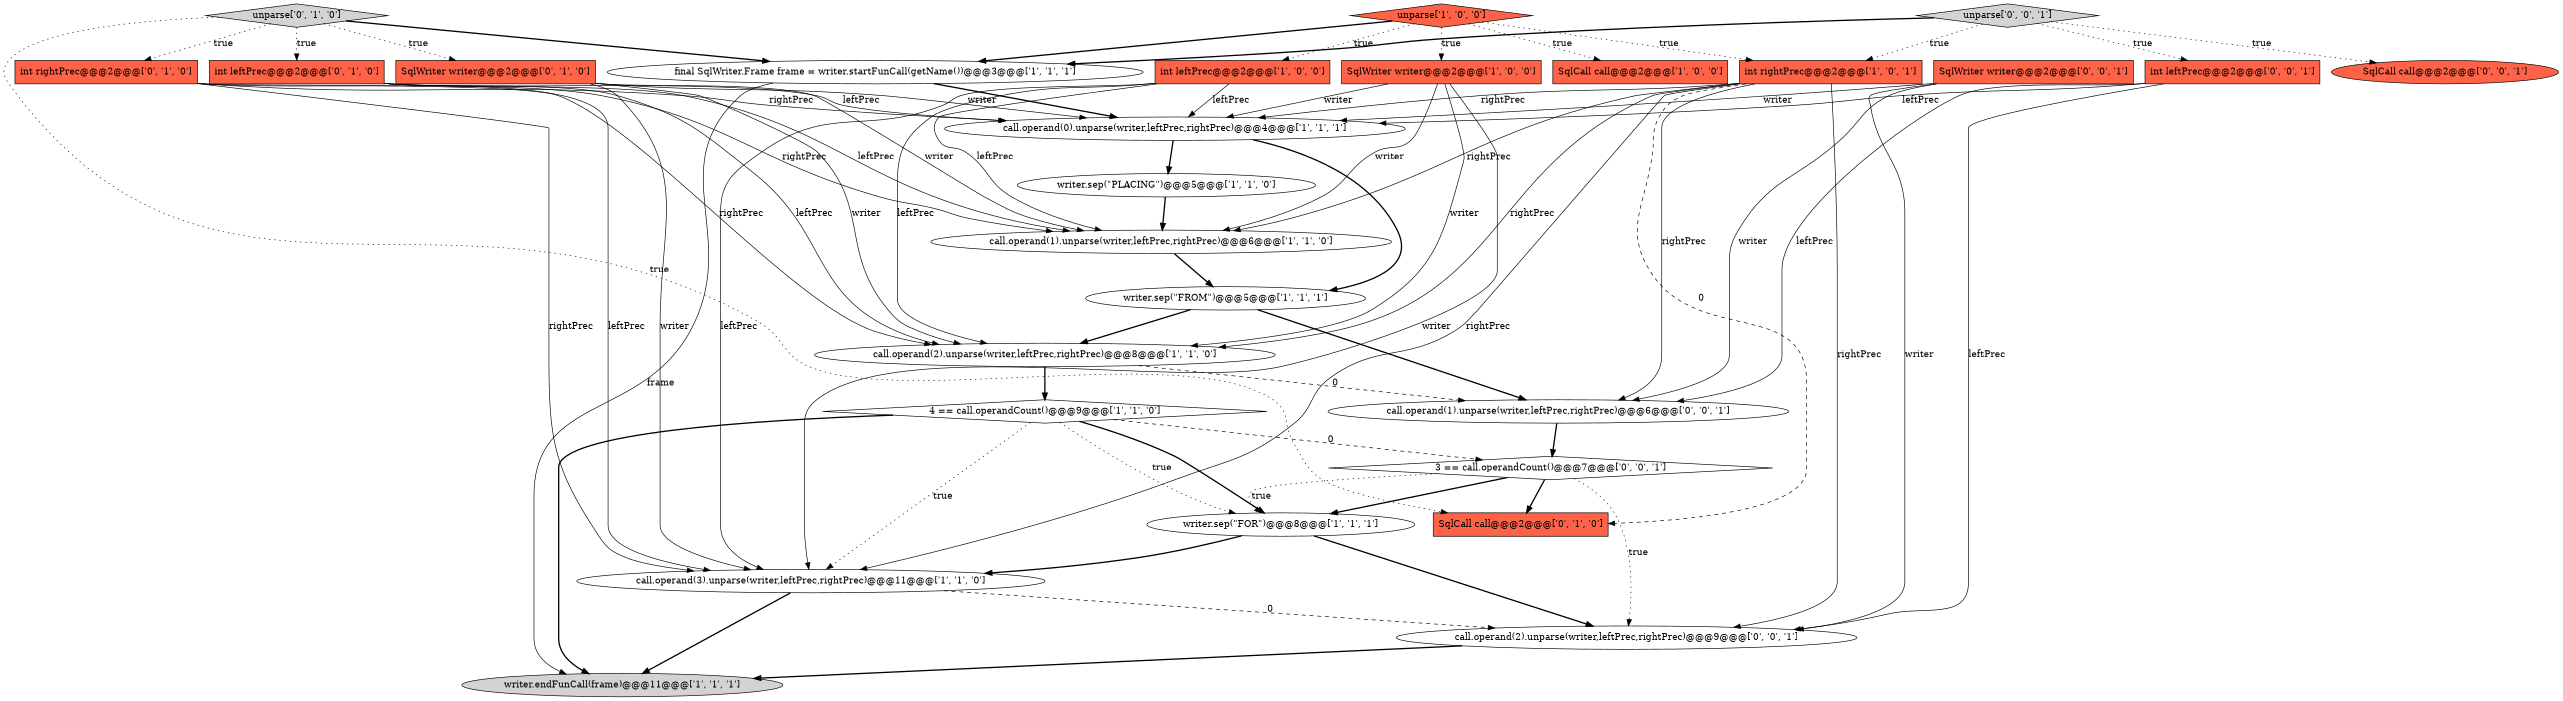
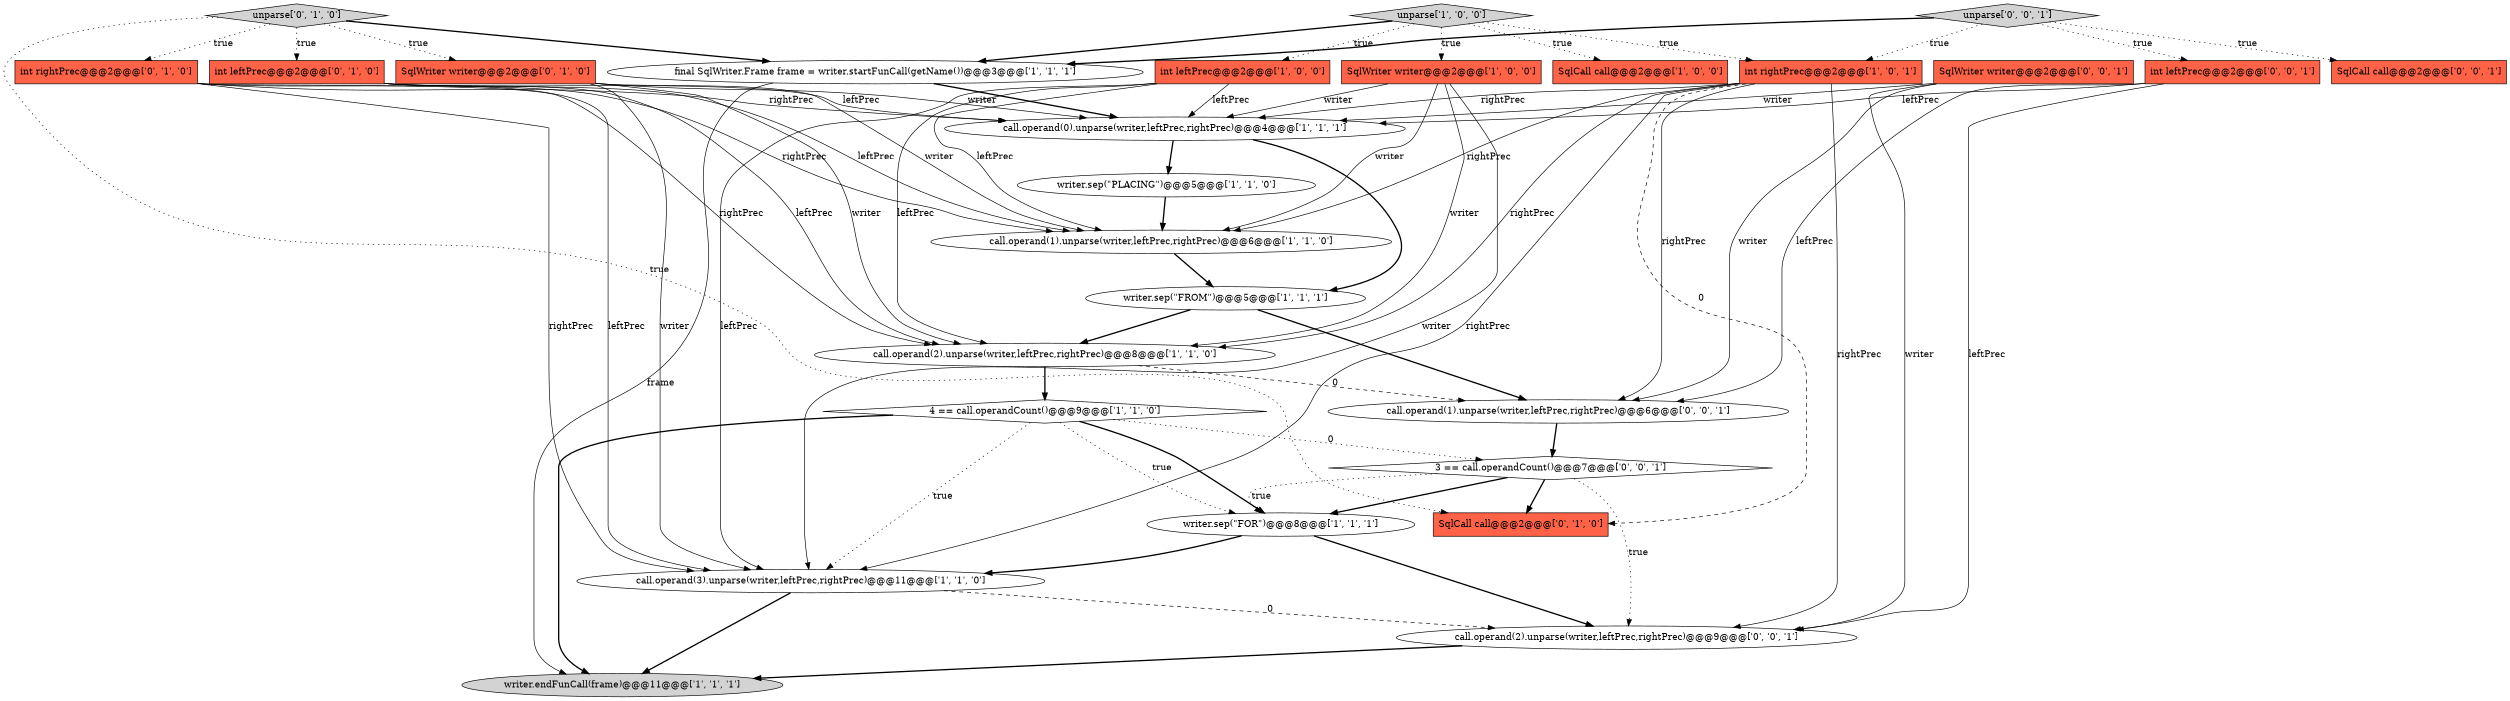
(1441, 16) -> (1441, 16)
(2445, 72) -> (2419, 72)
(1285, 438) -> (1285, 438)
